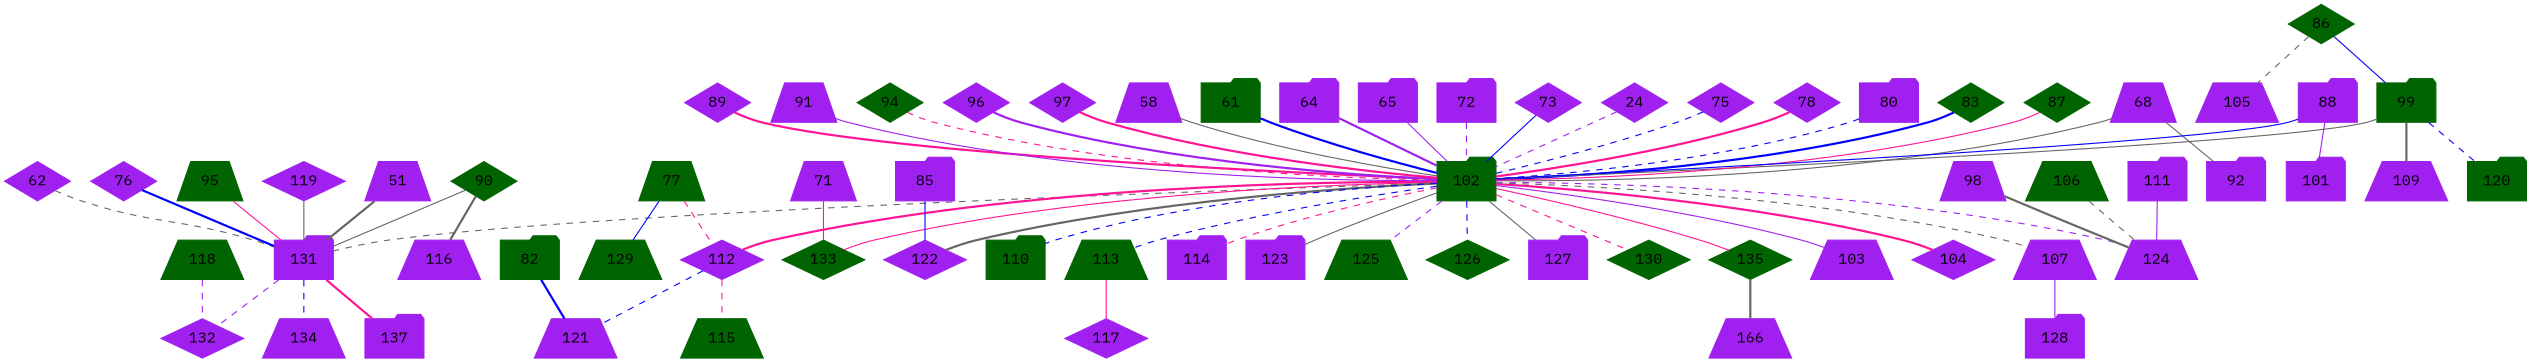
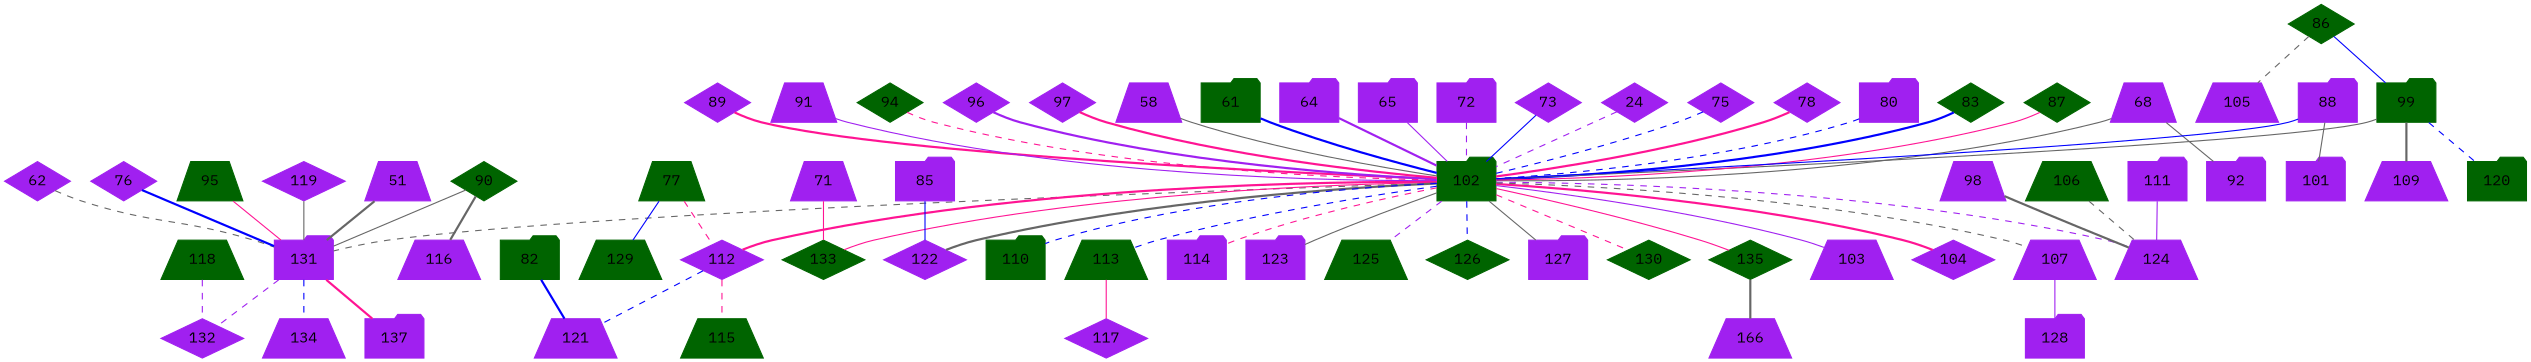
(2322, 142) -> (2322, 142)
